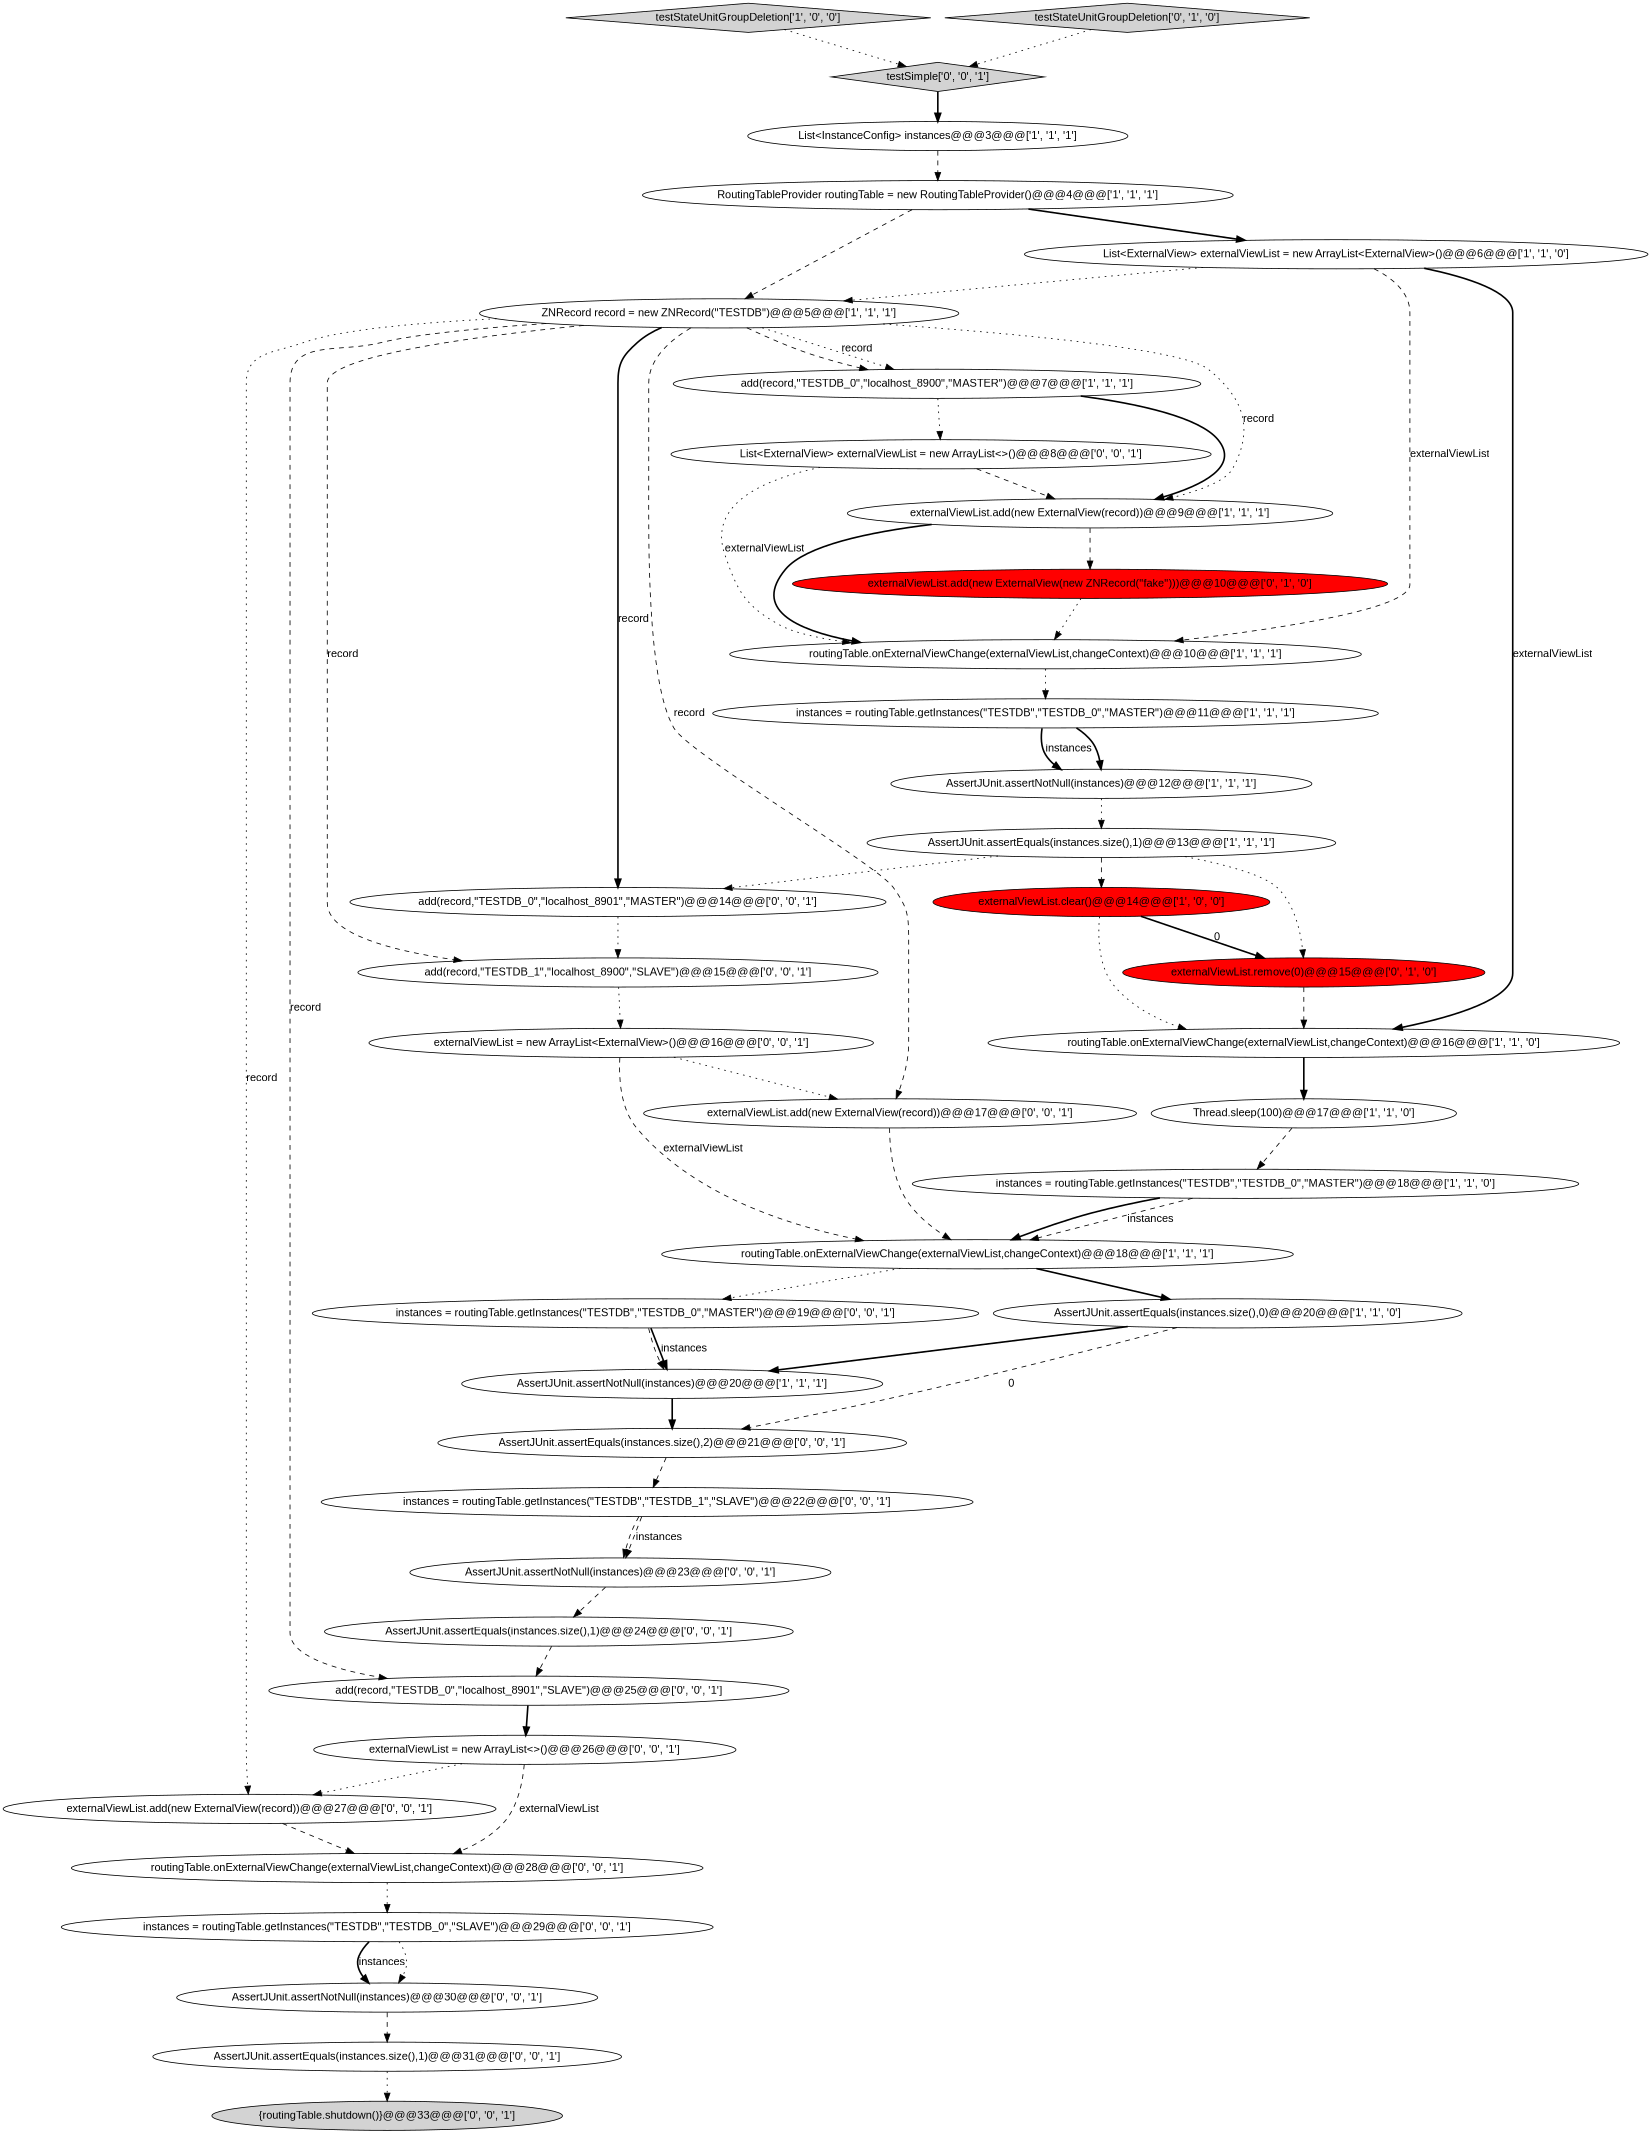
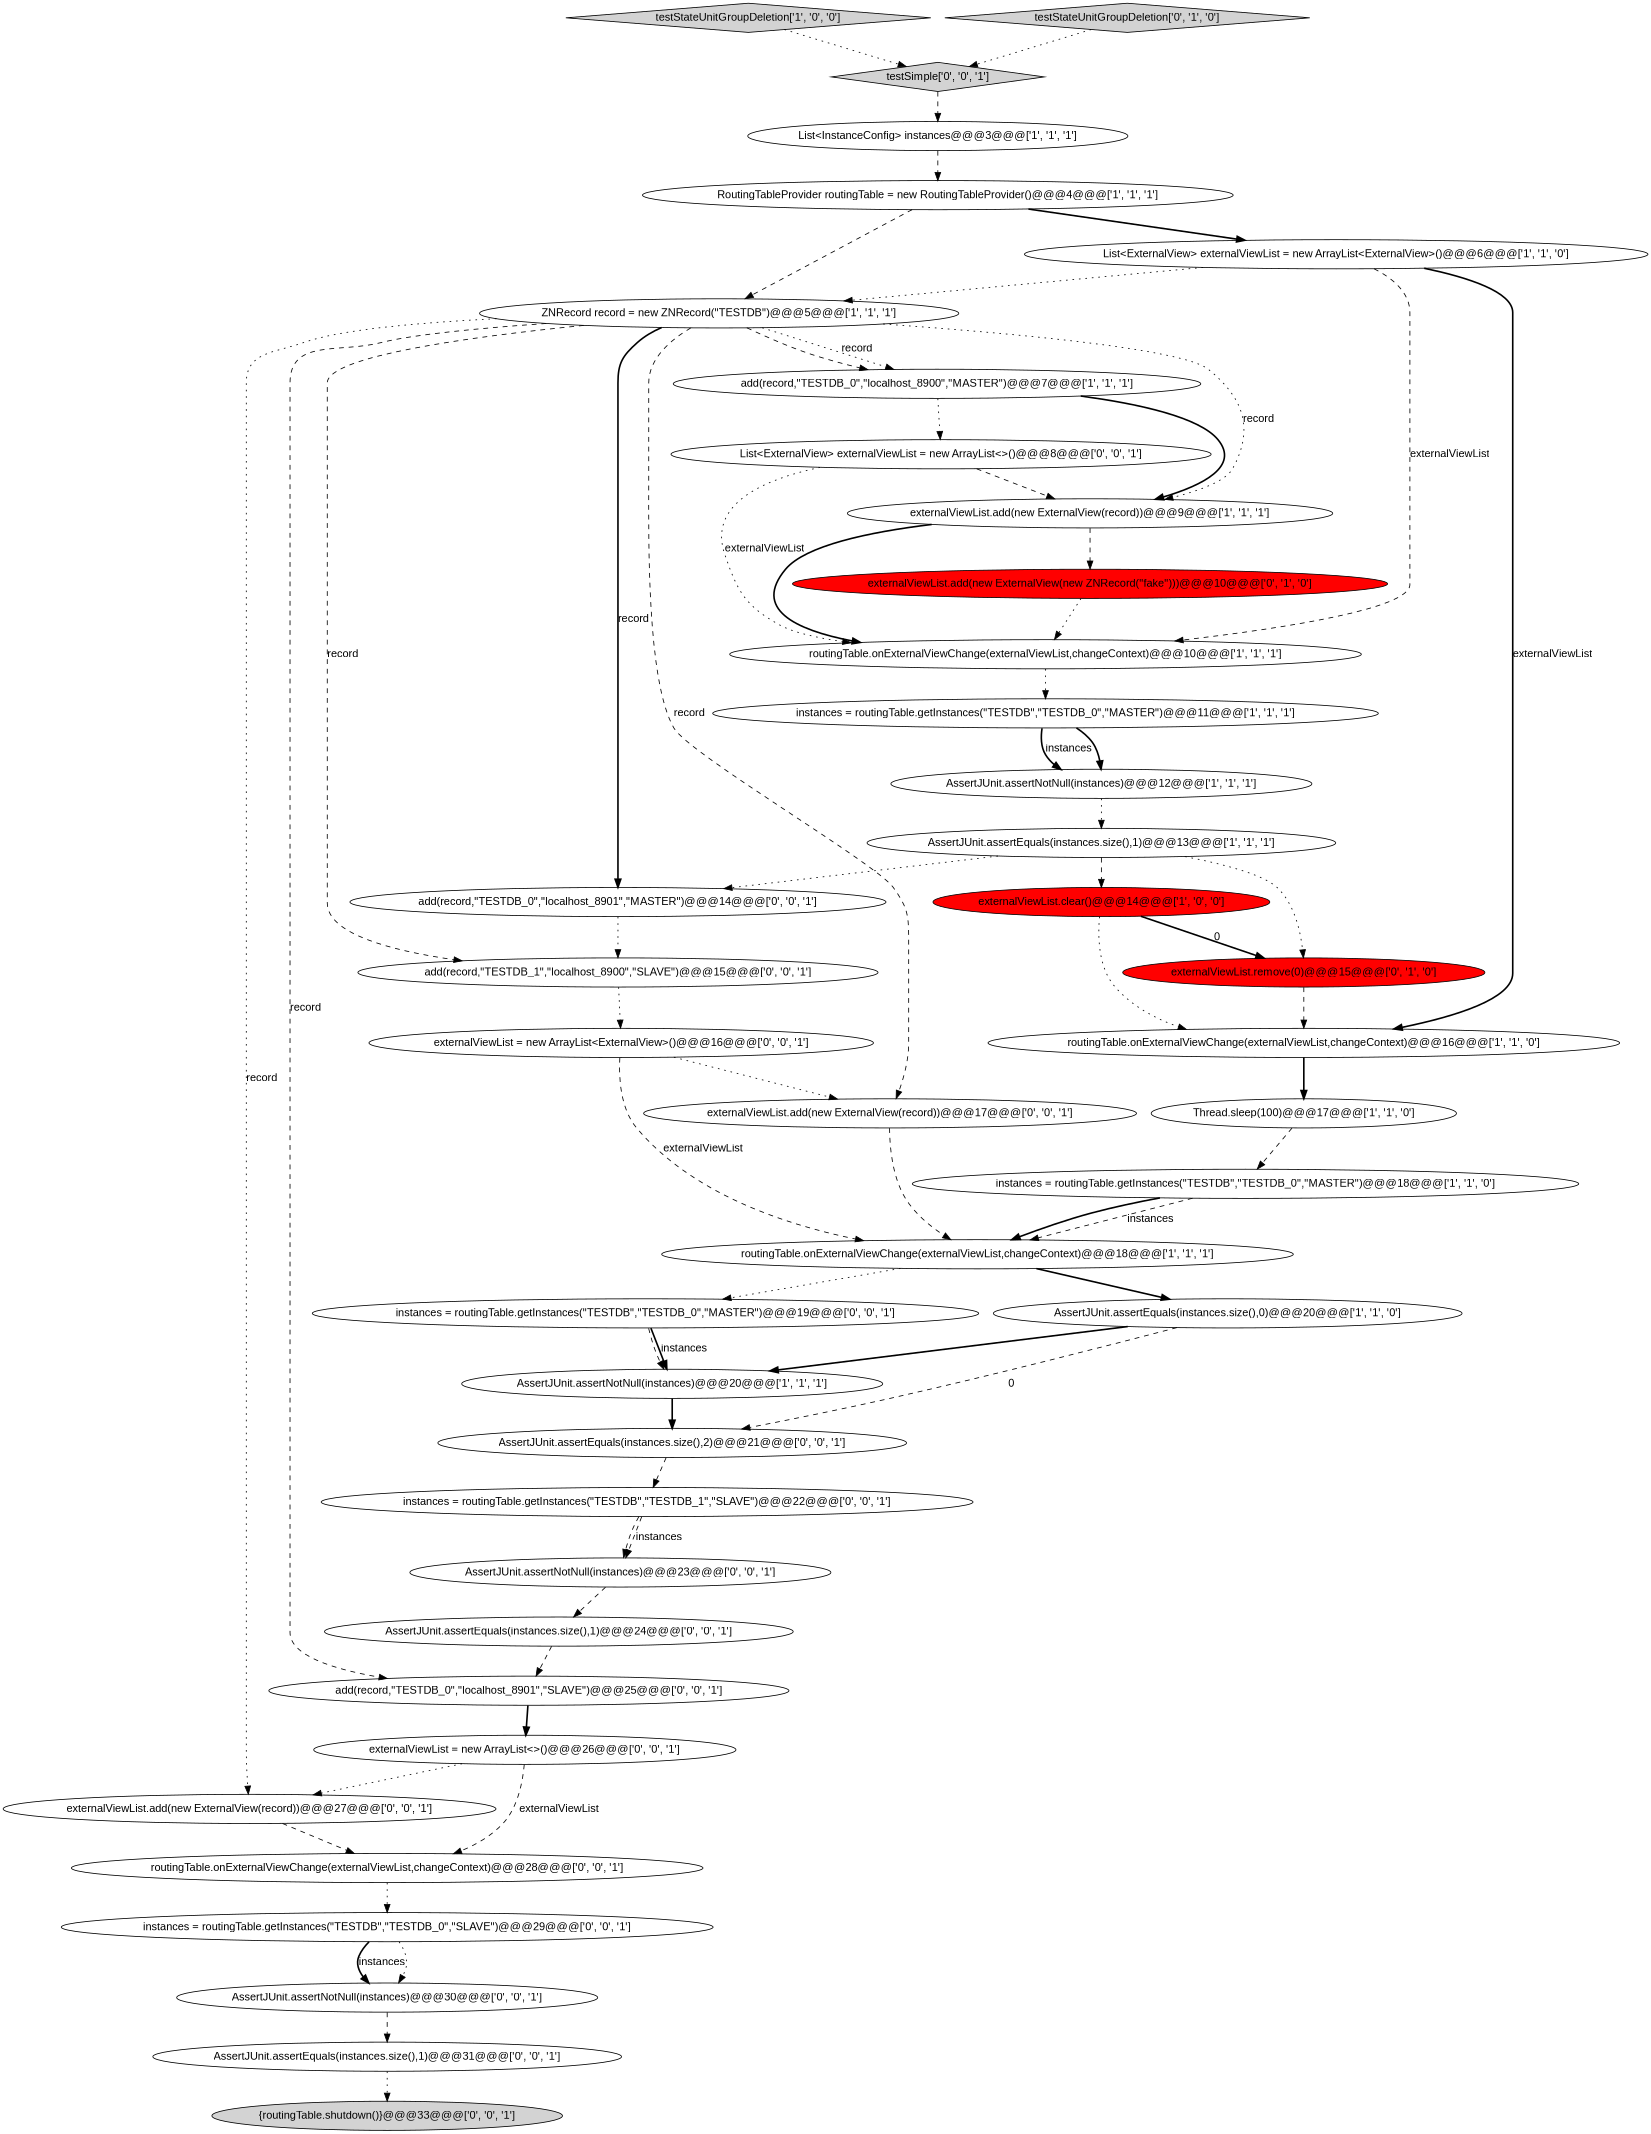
(938, 102) -> (938, 102)
